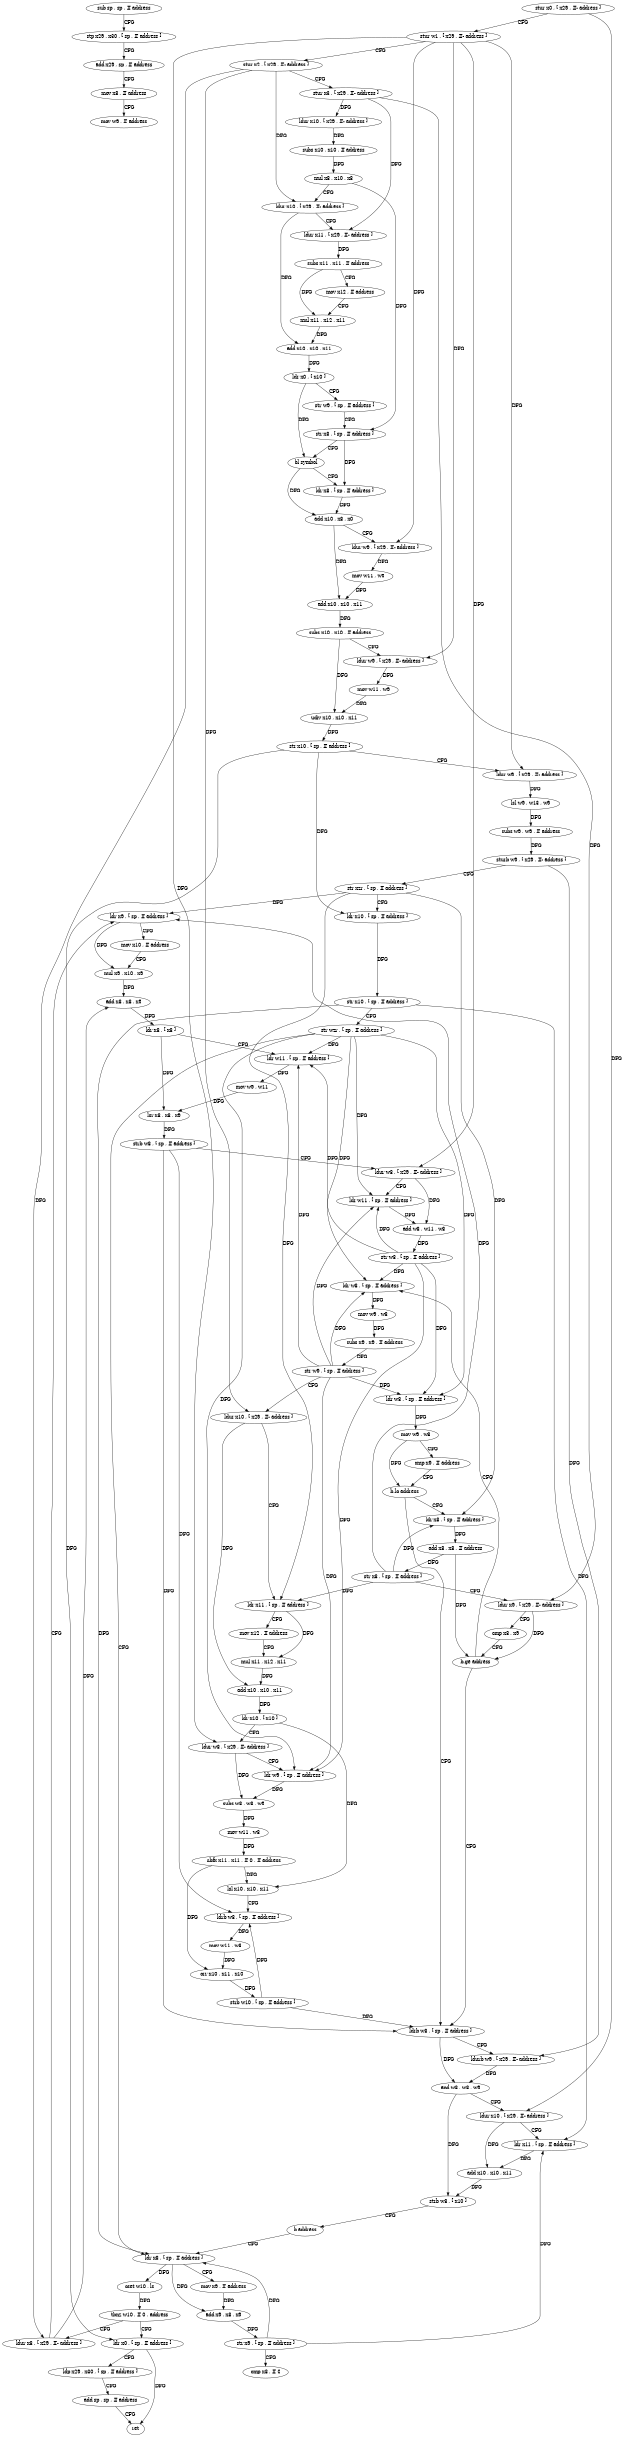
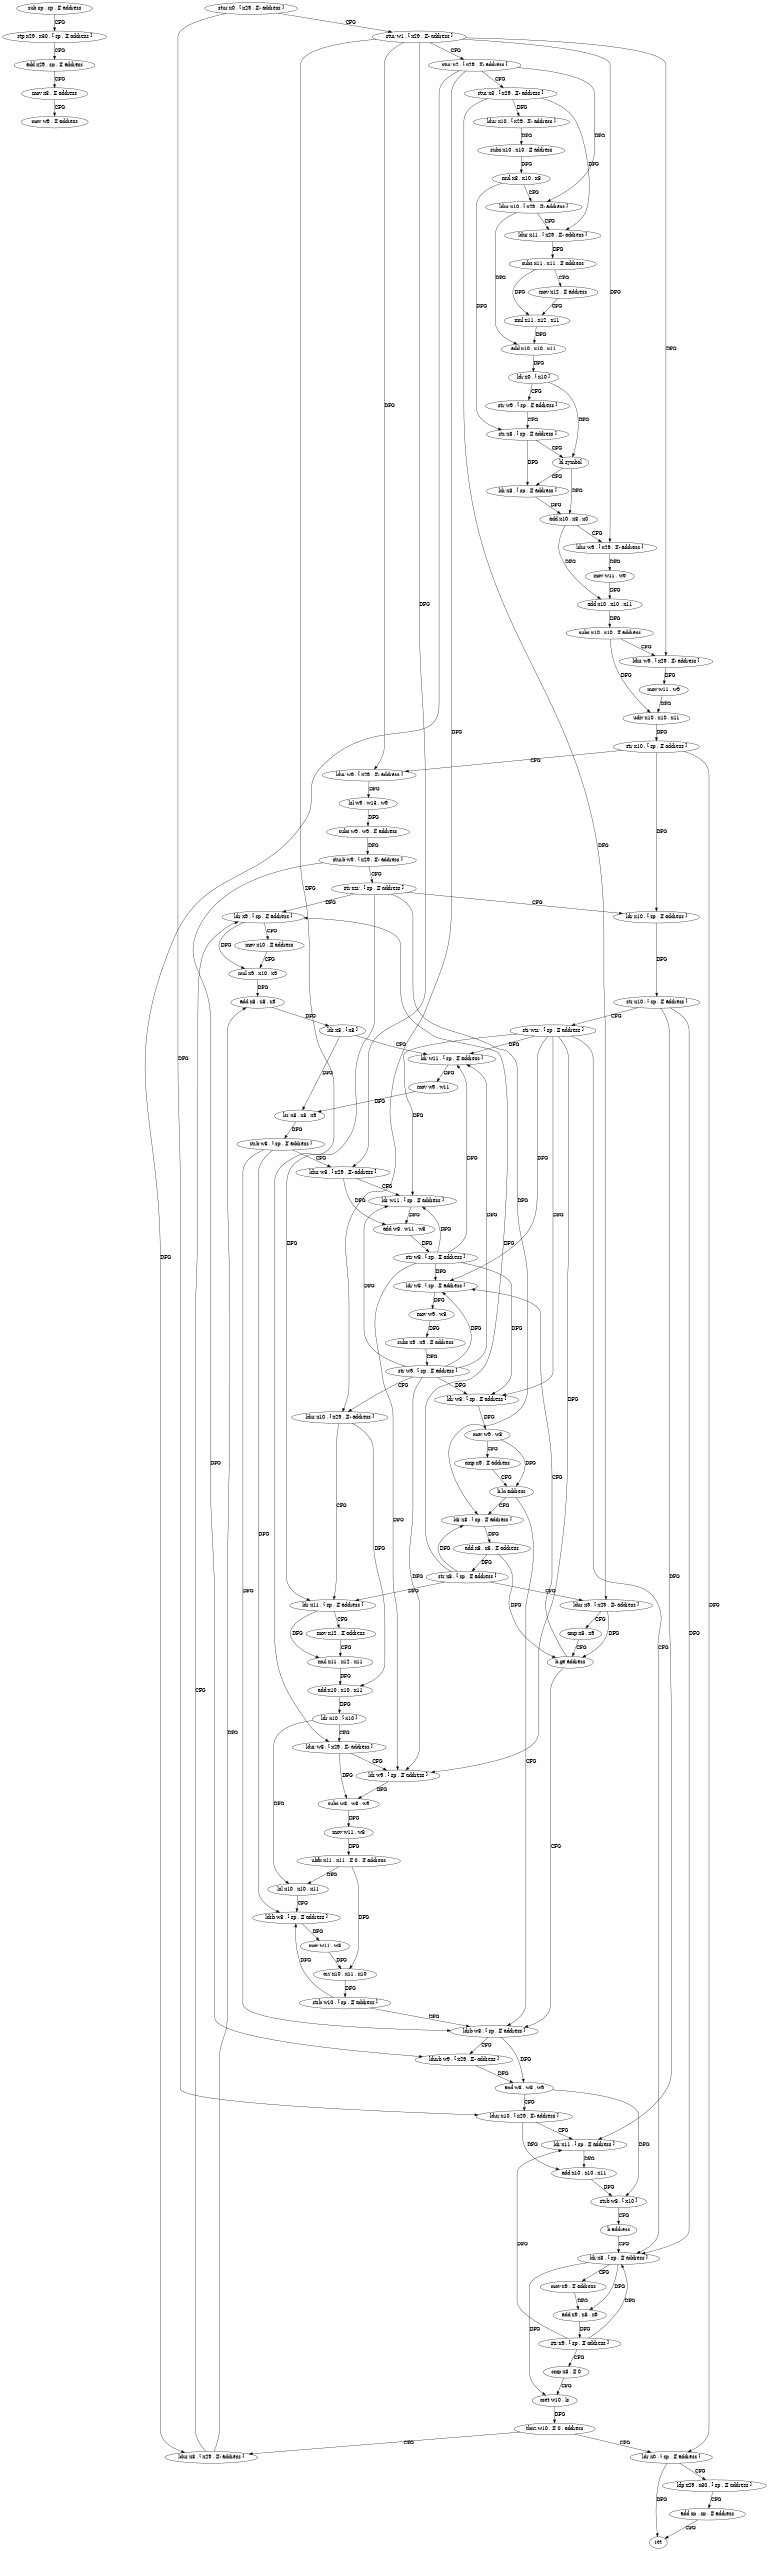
none -> (561, 2385)
